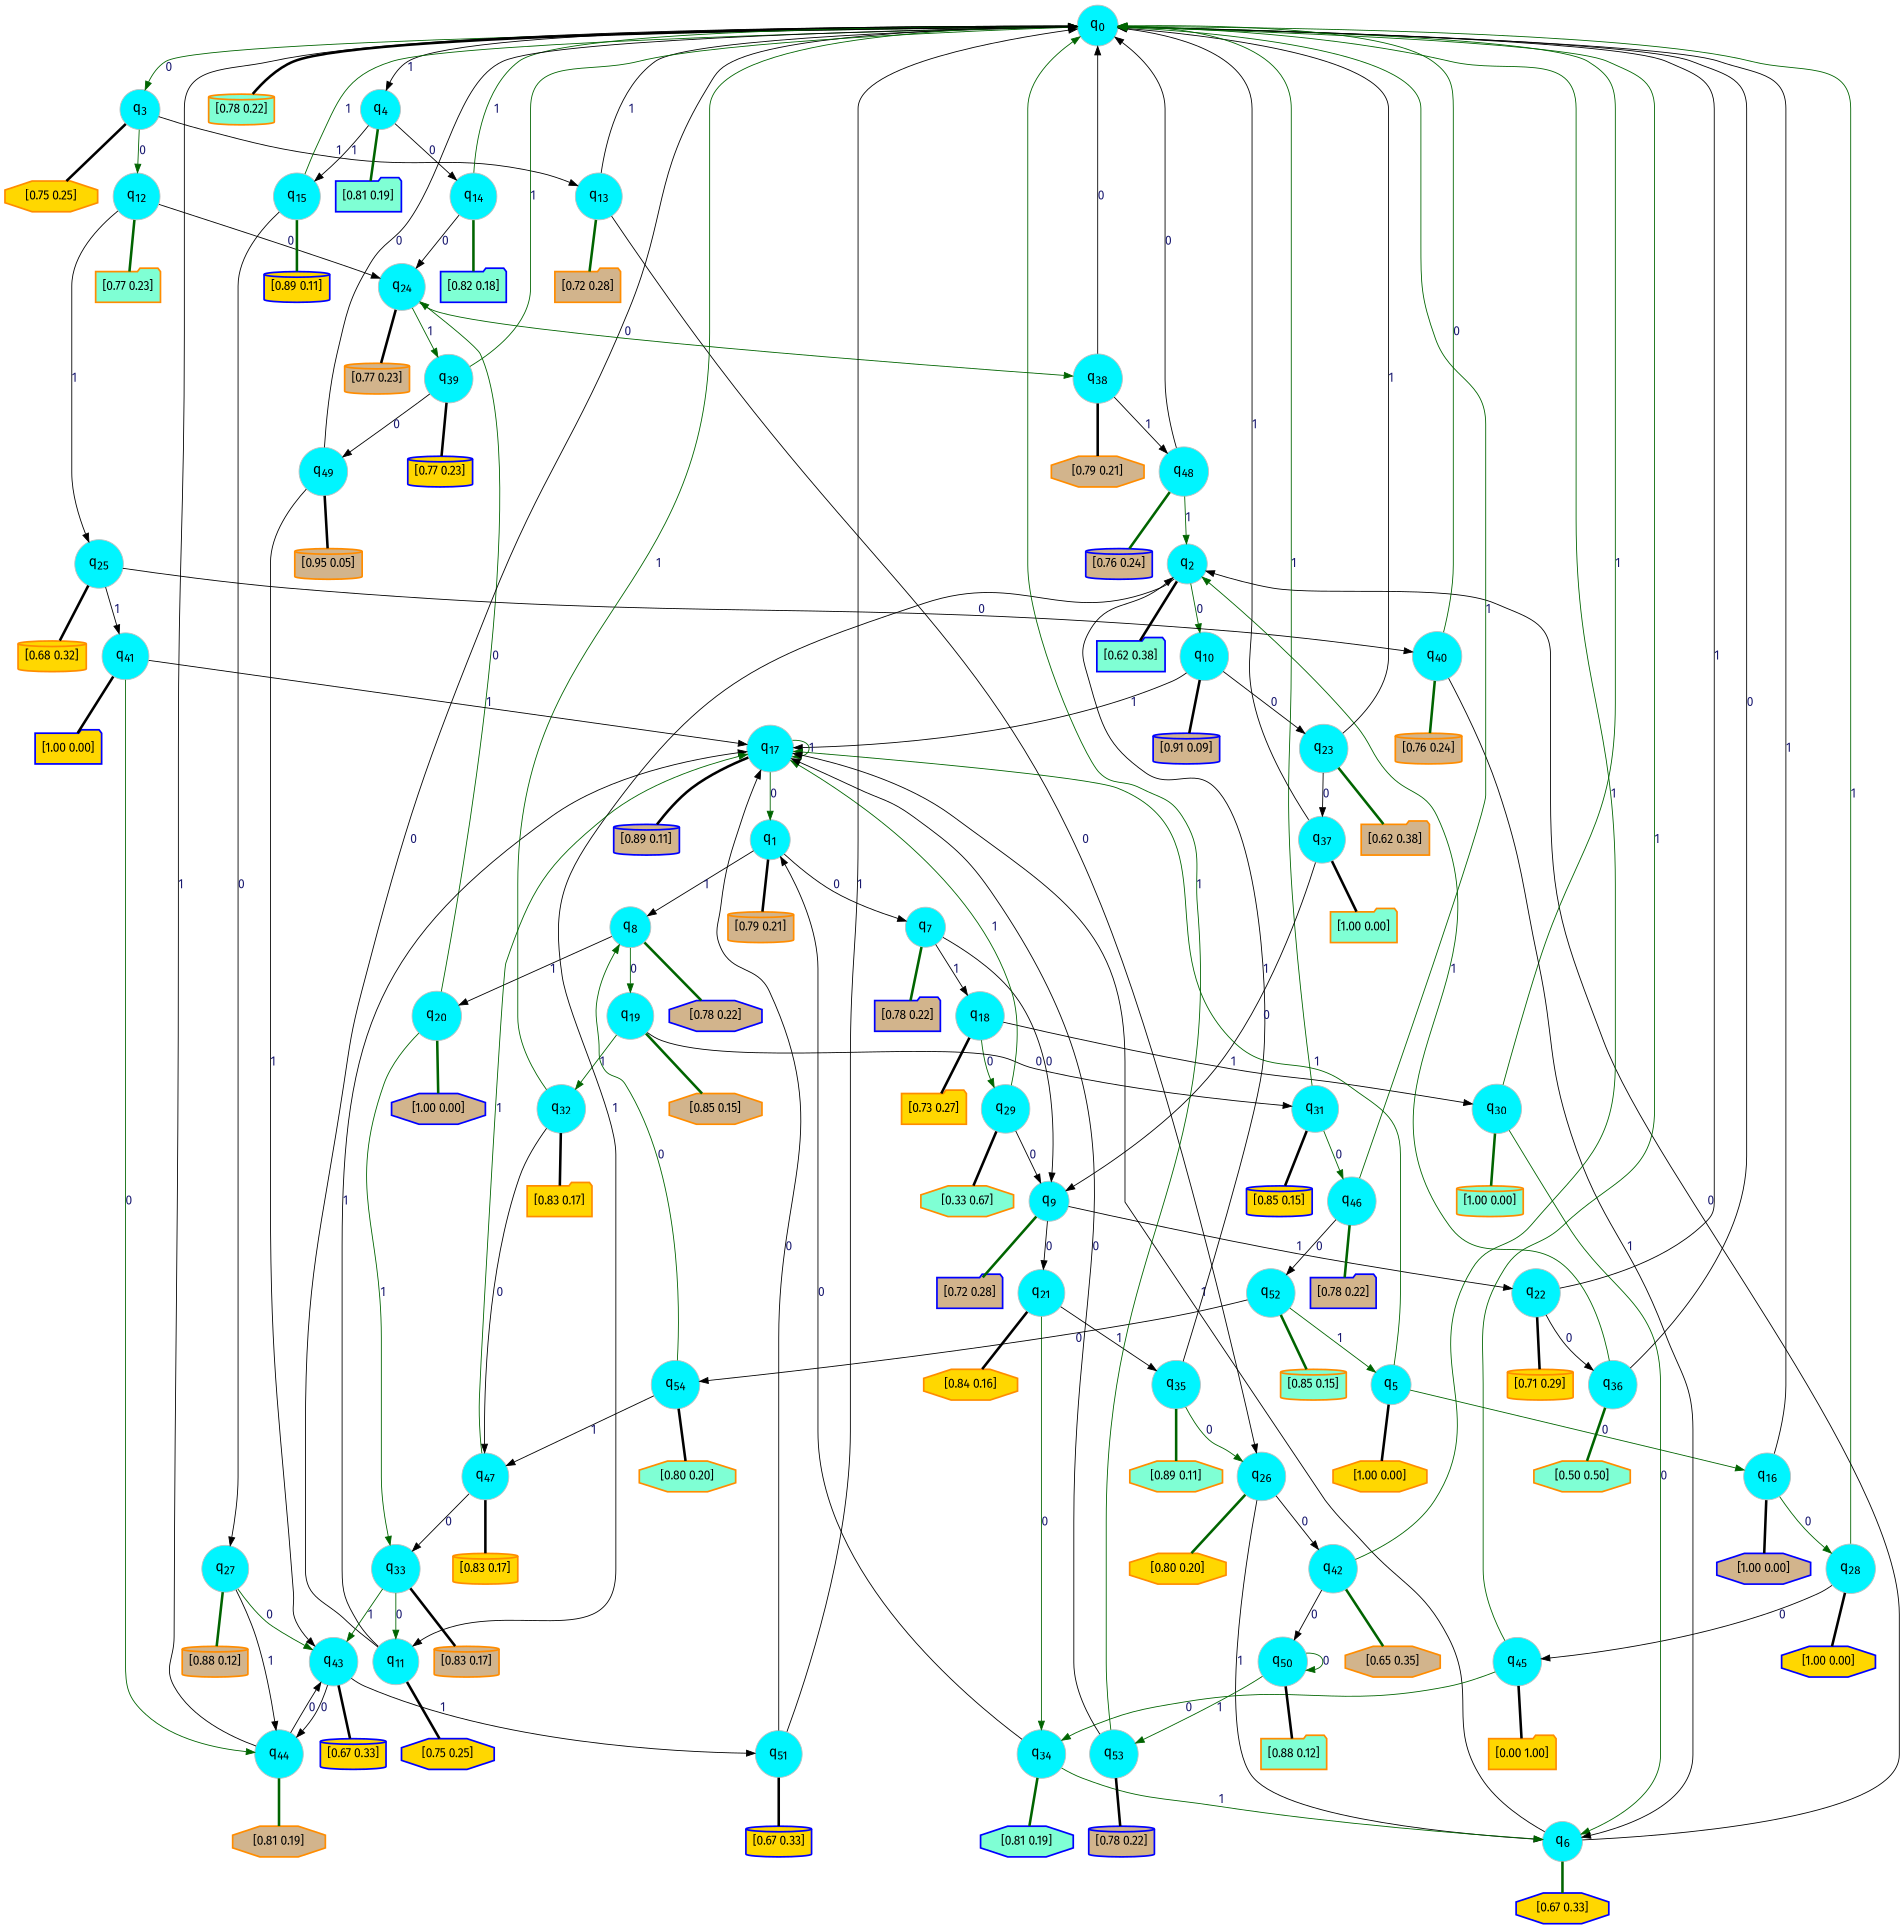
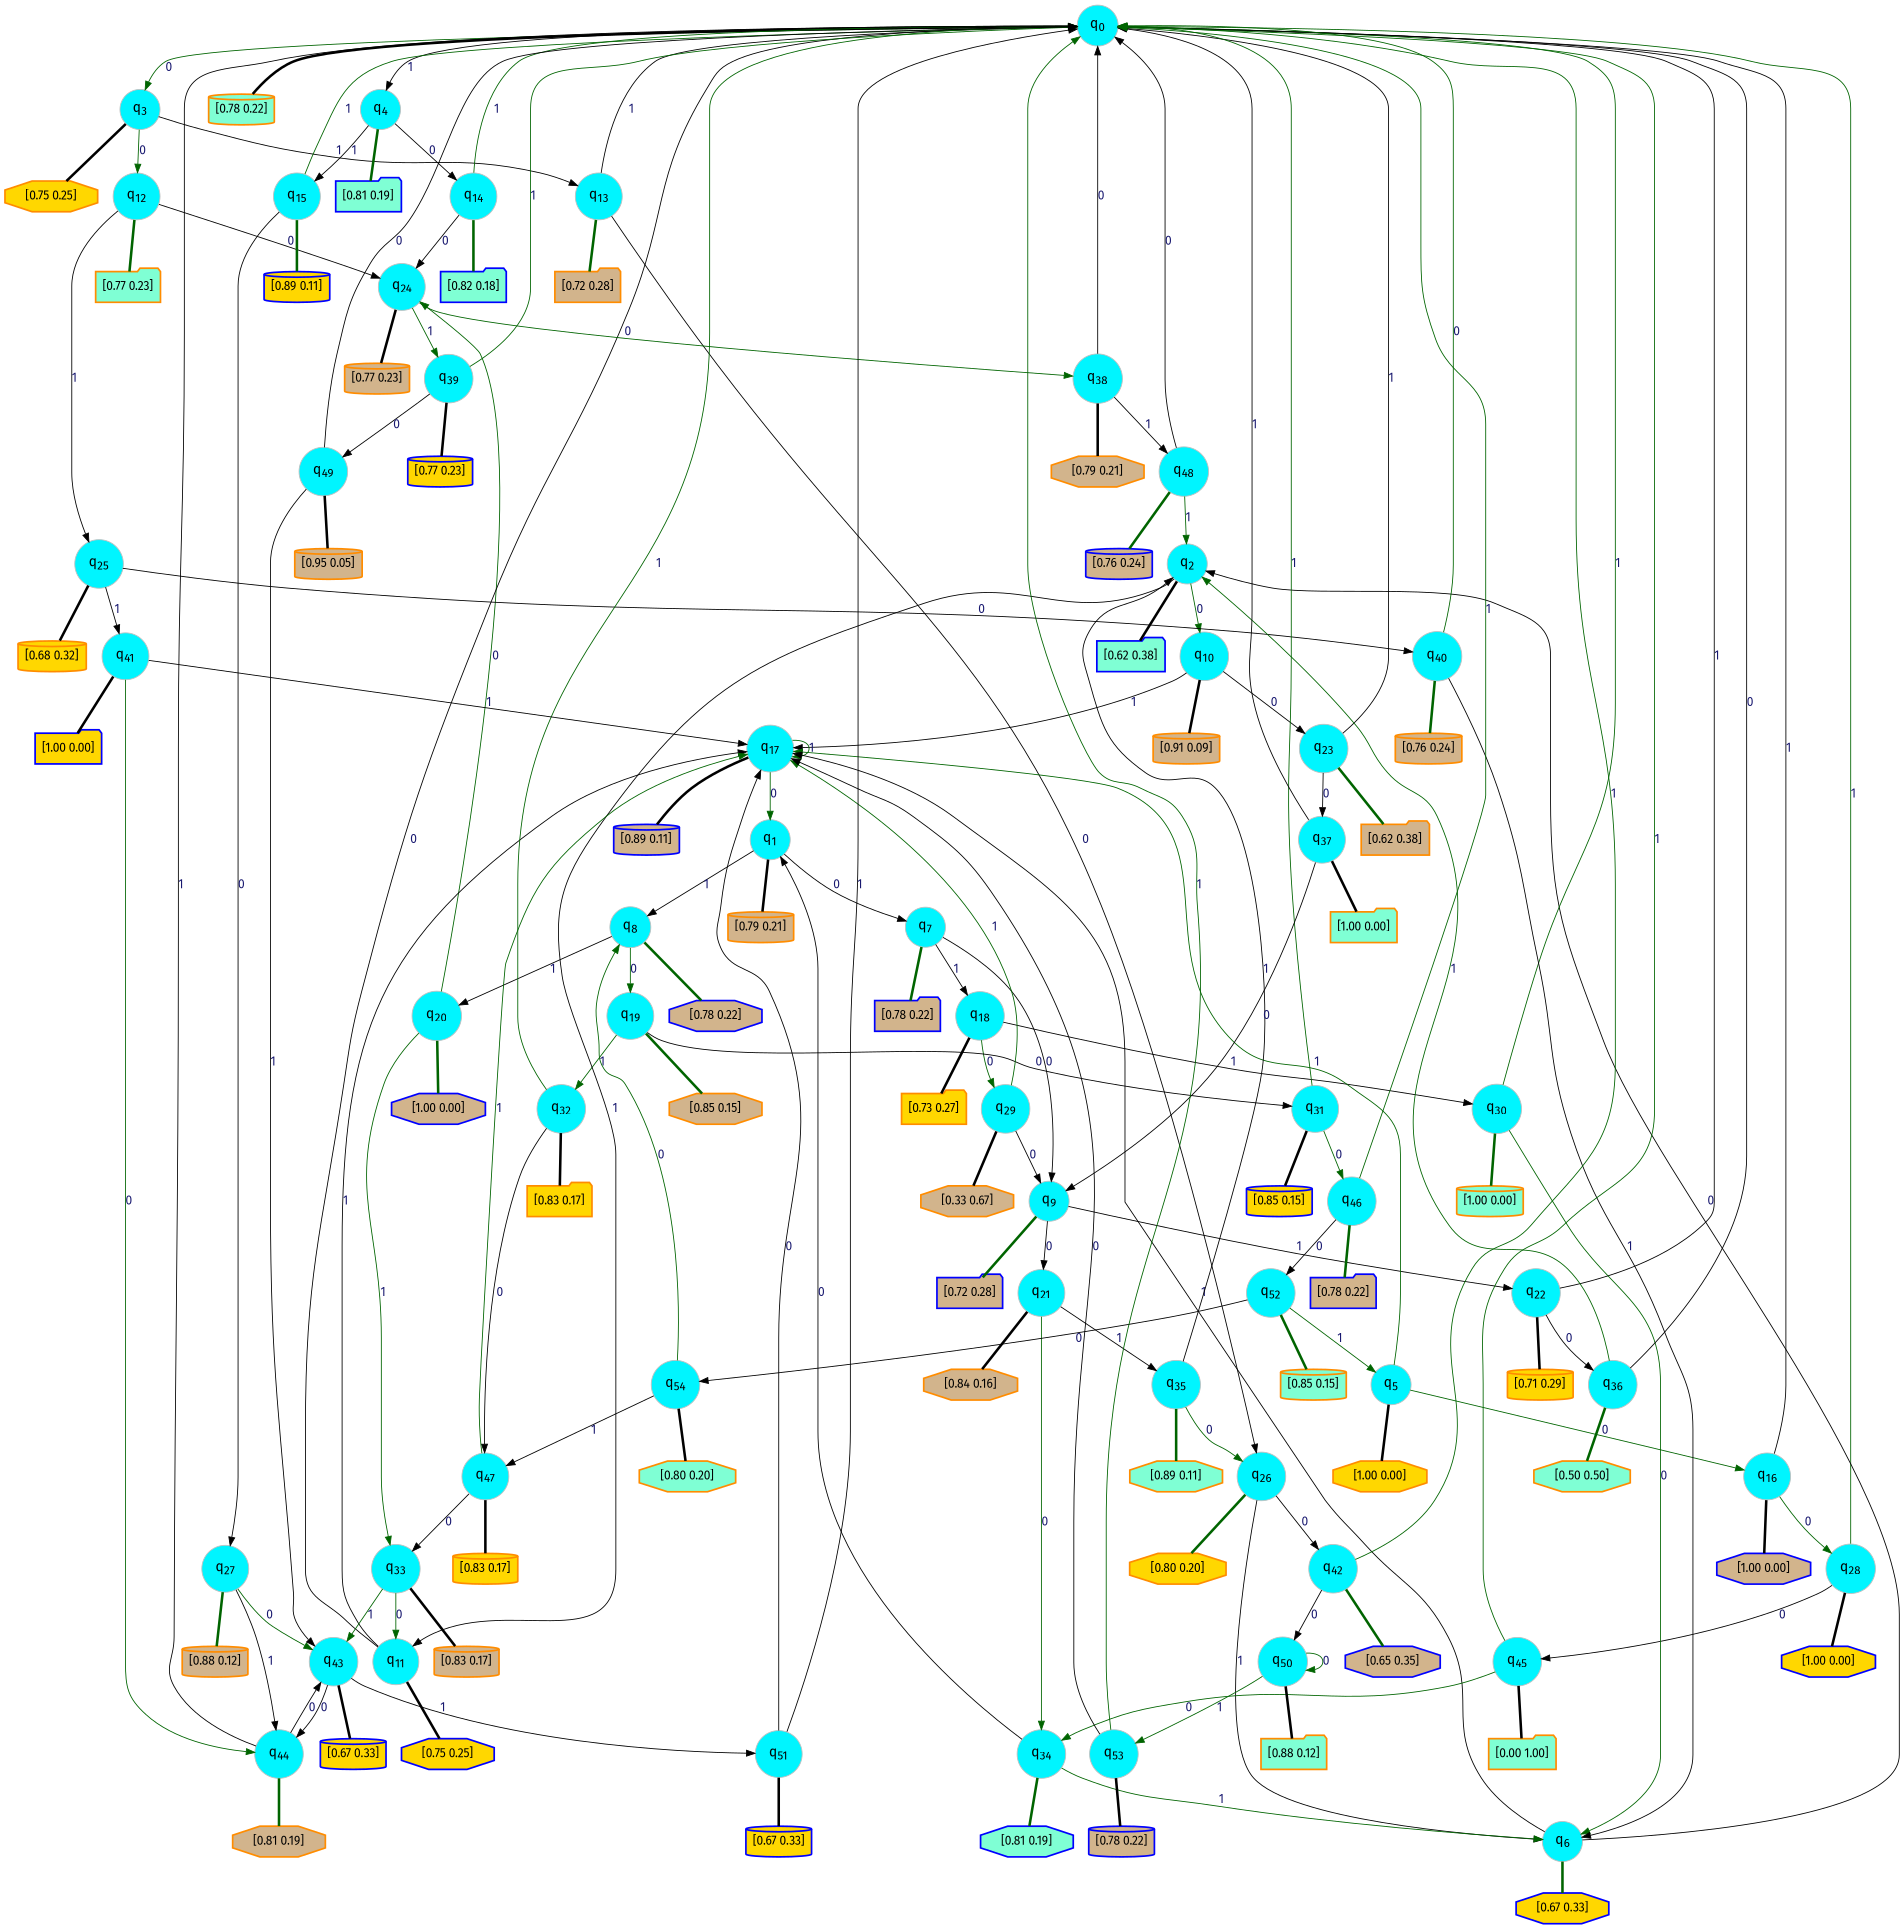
(1186, 749) -> (1186, 749)
(967, 1201) -> (967, 1201)
(971, 1385) -> (971, 1385)
(1393, 1662) -> (1393, 1662)
(1522, 1754) -> (1522, 1754)
